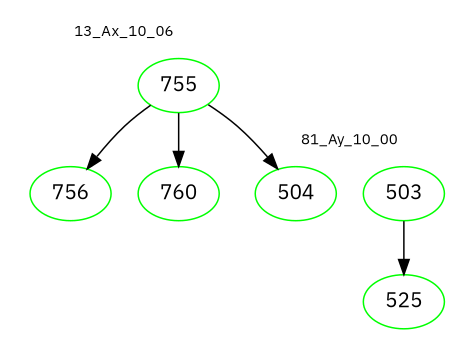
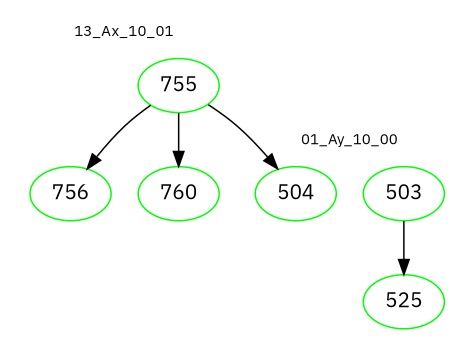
(125, 32) -> (125, 32)
(350, 140) -> (350, 140)
